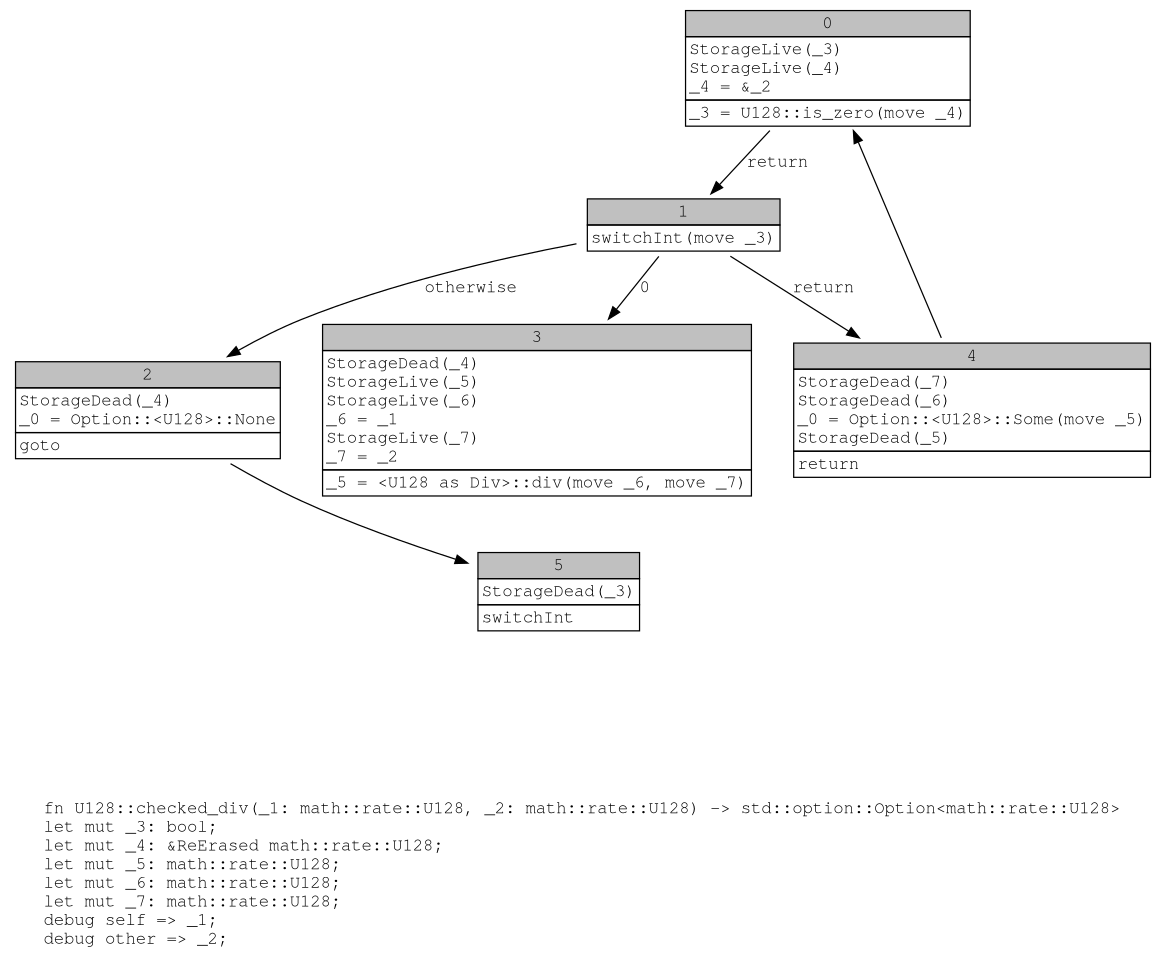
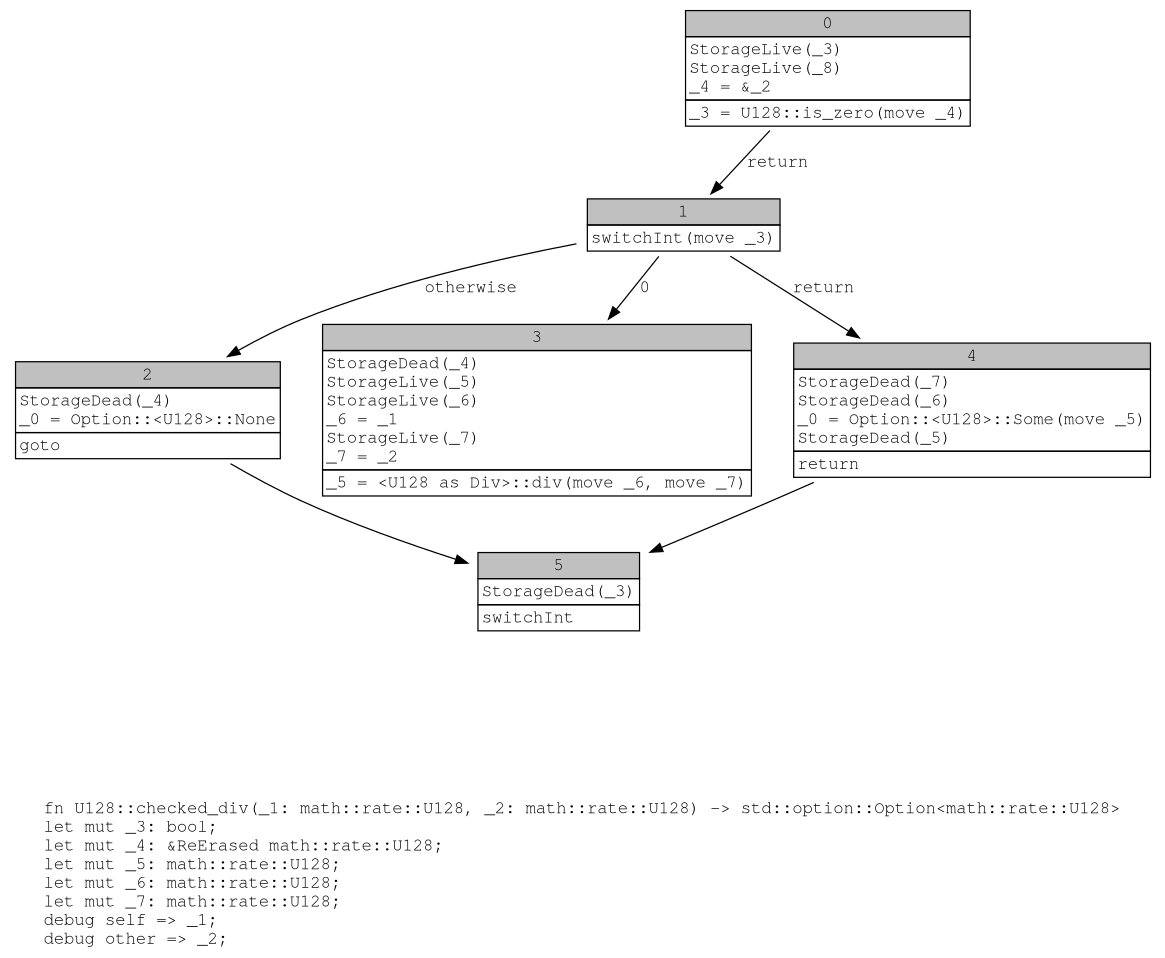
(766, 68) -> (766, 68)
(900, 240) -> (738, 515)
